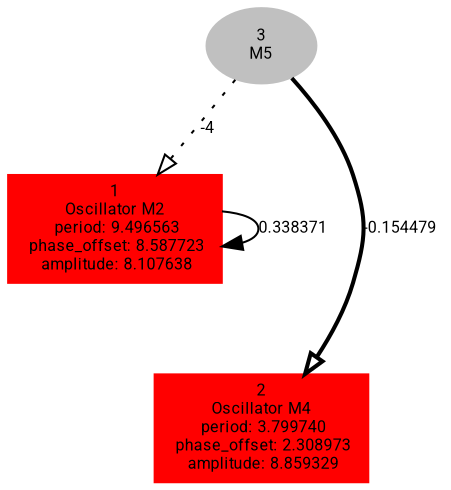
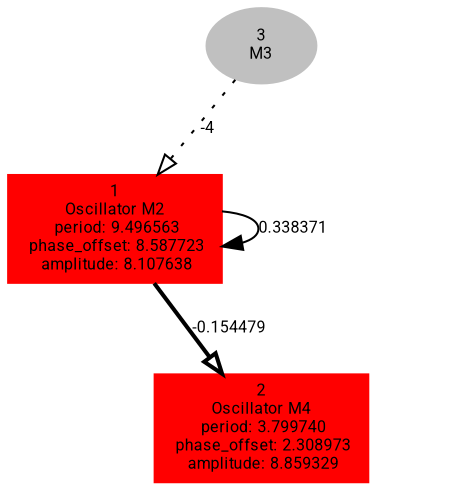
(261, 54) -> (261, 54)
(362, 213) -> (182, 320)
